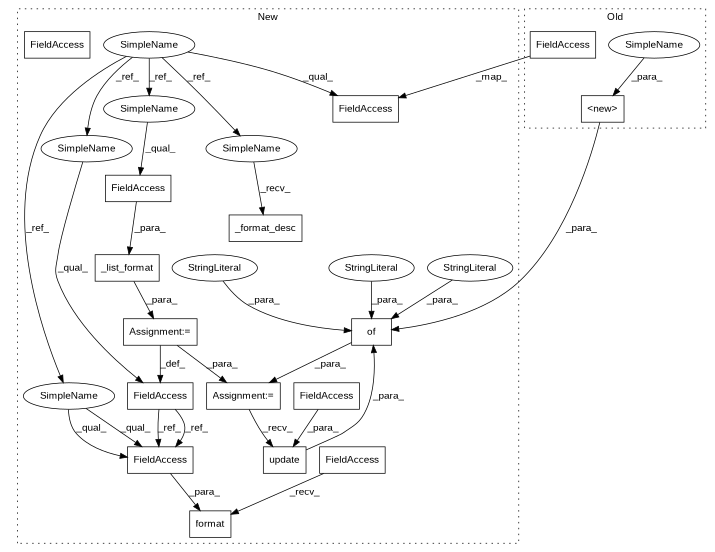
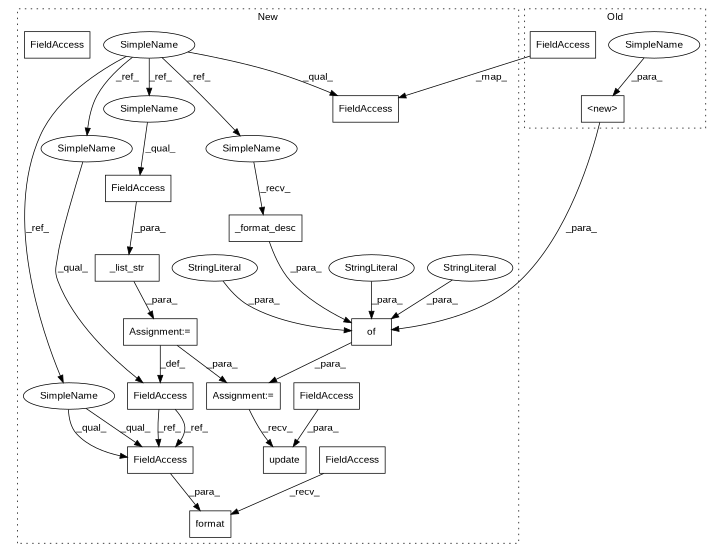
(127, 268) -> (127, 268)
(362, 417) -> (298, 289)
